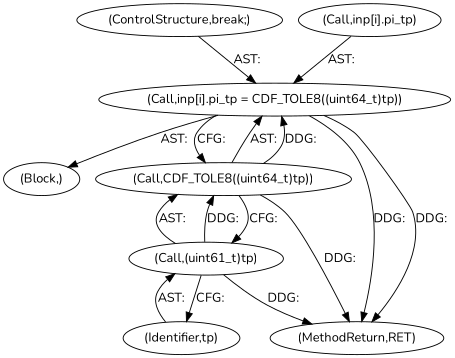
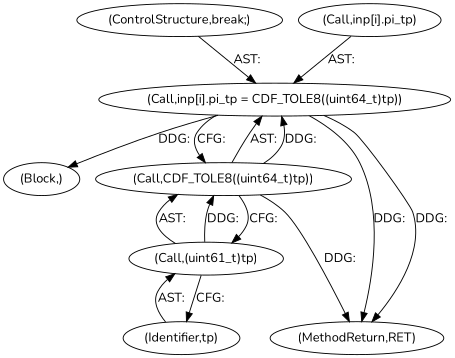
(176, 139) -> (176, 139)
(261, 302) -> none
